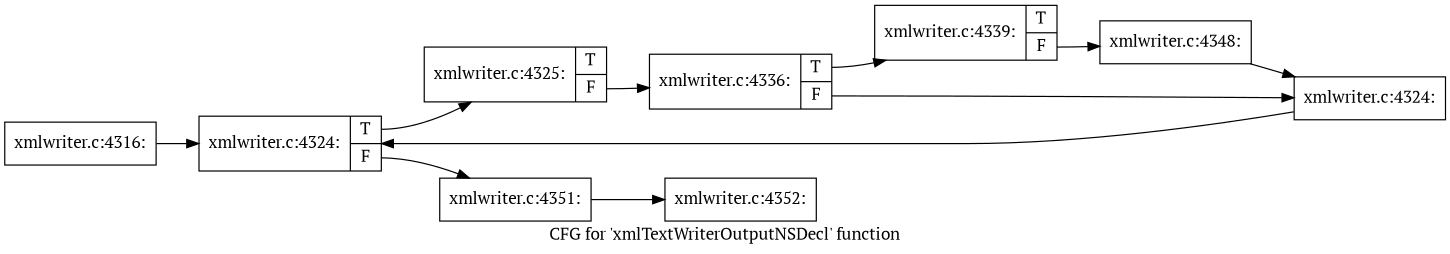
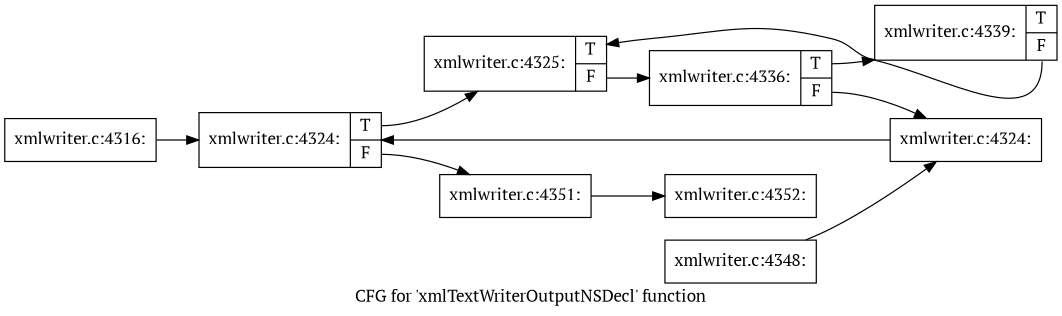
(1072, 47) -> (846, 44)
